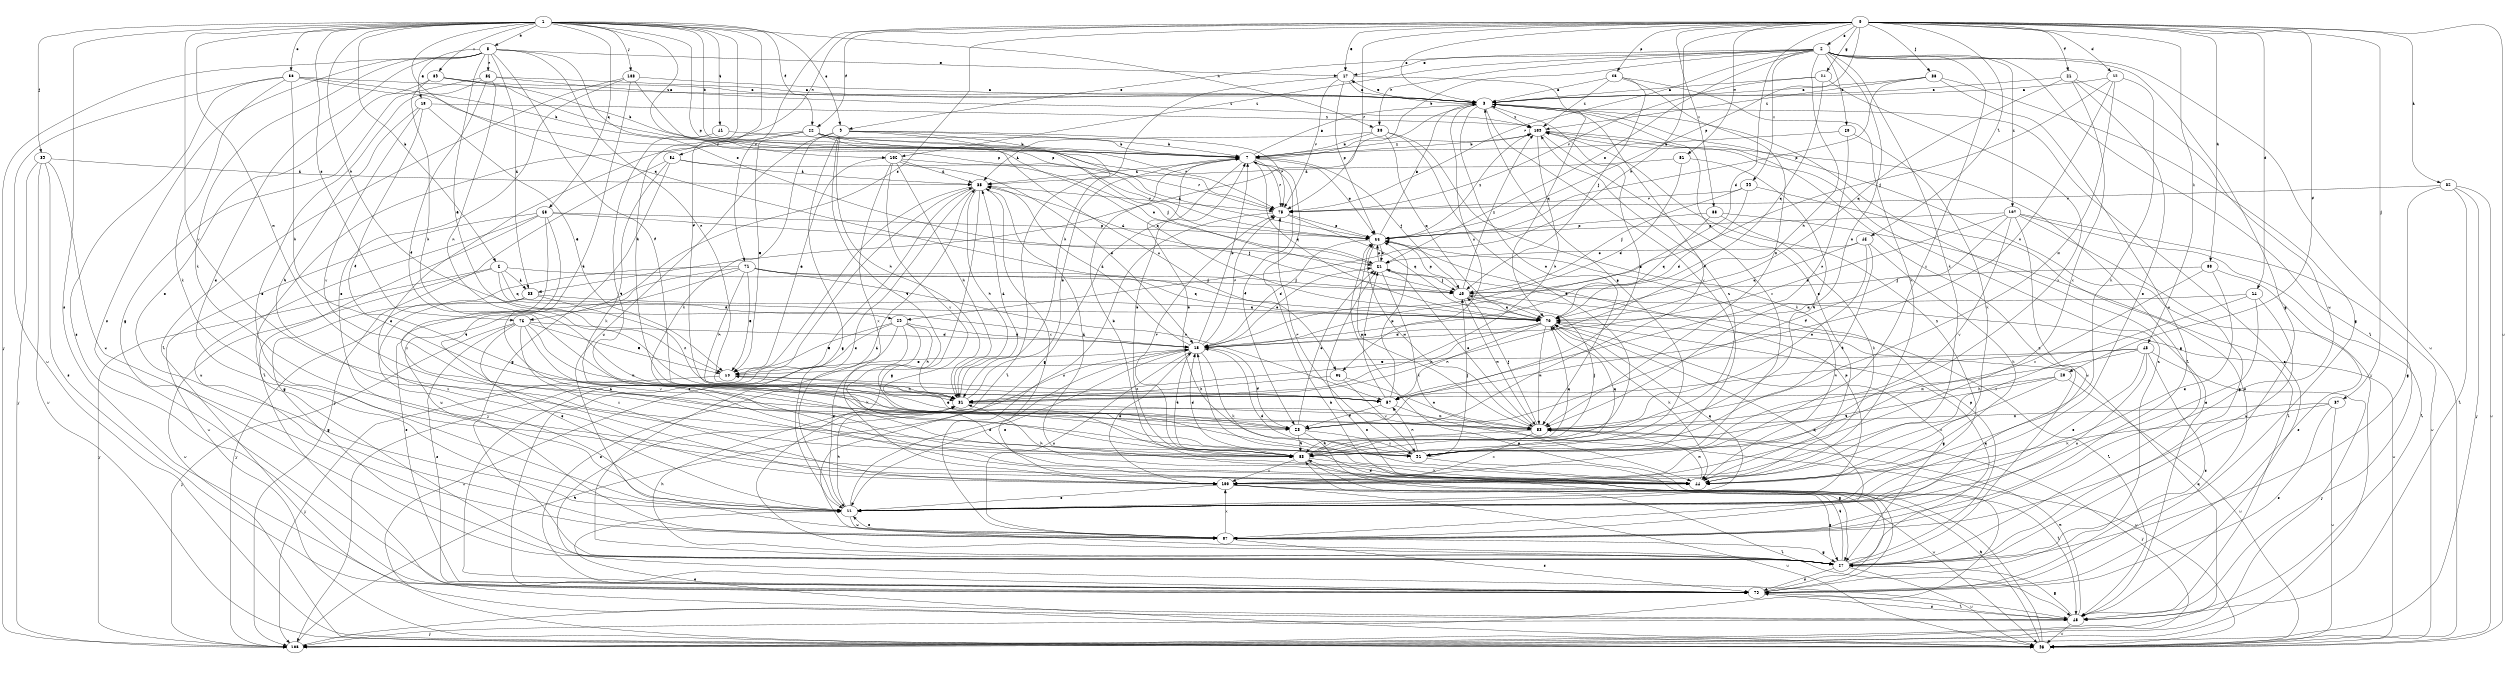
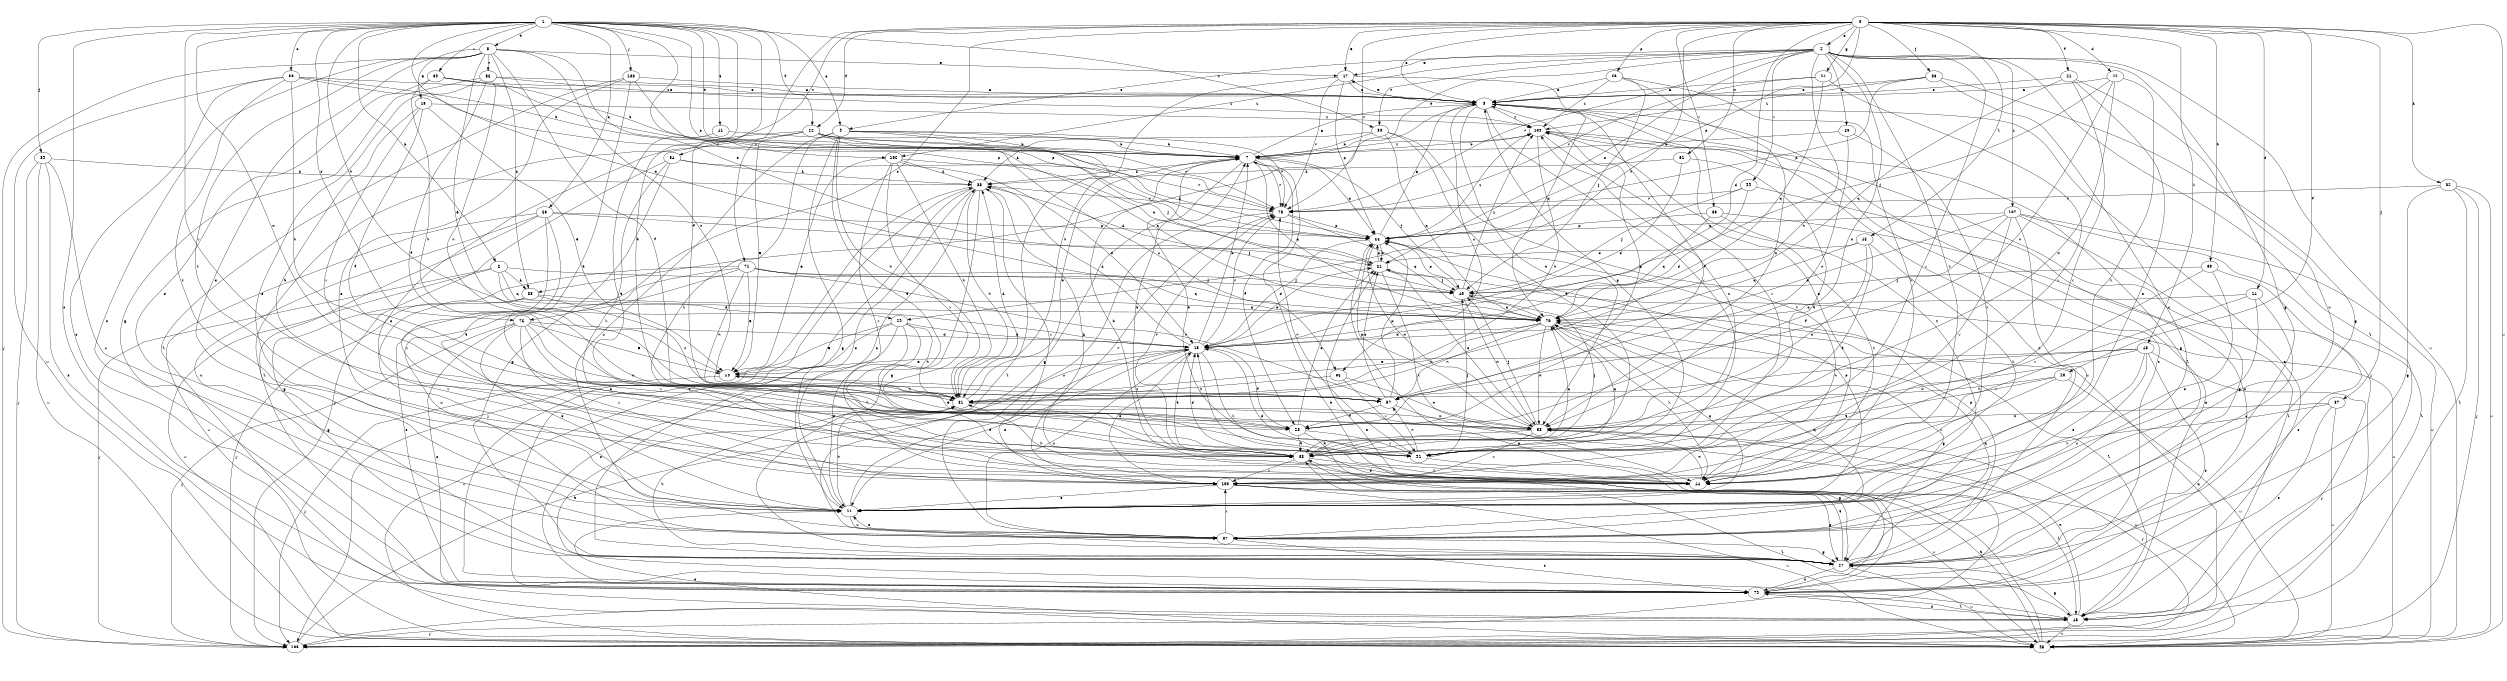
none -> (1091, 370)
